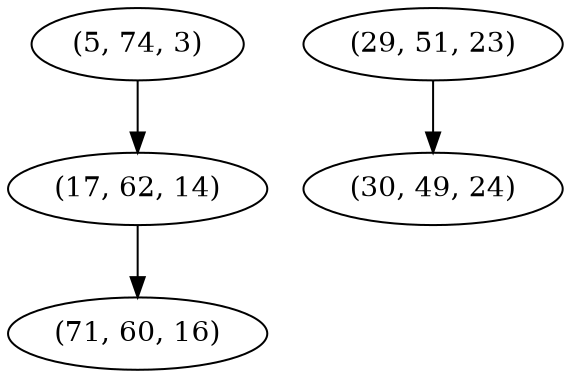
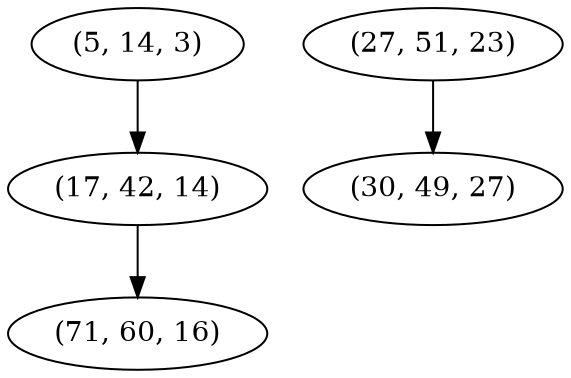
(138, 44) -> (138, 44)
(433, 44) -> (433, 44)
(138, 189) -> (138, 189)
(433, 189) -> (433, 189)
